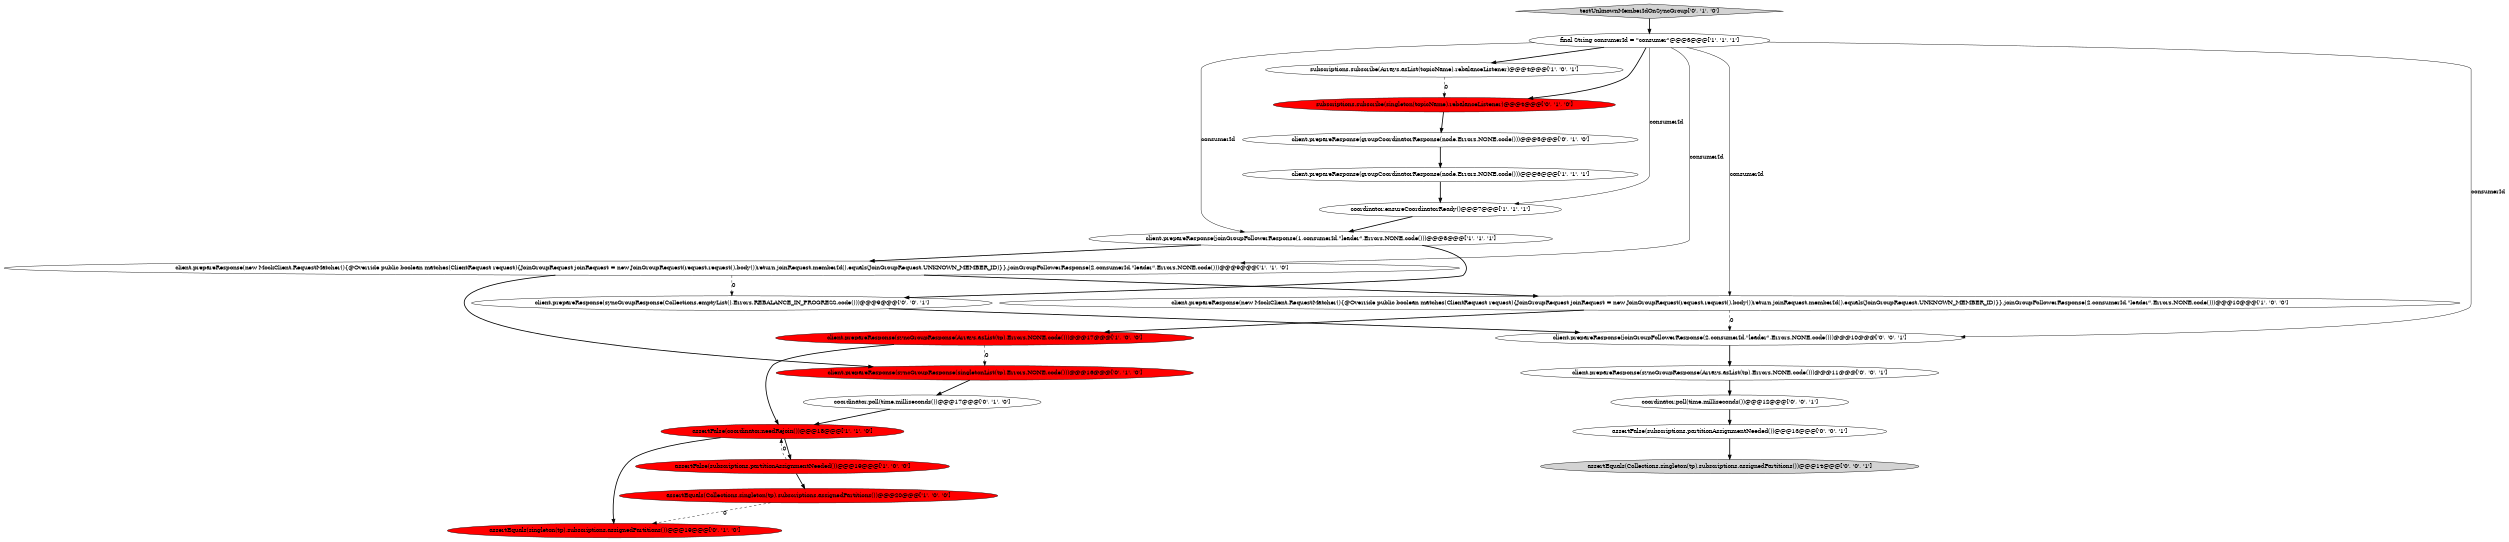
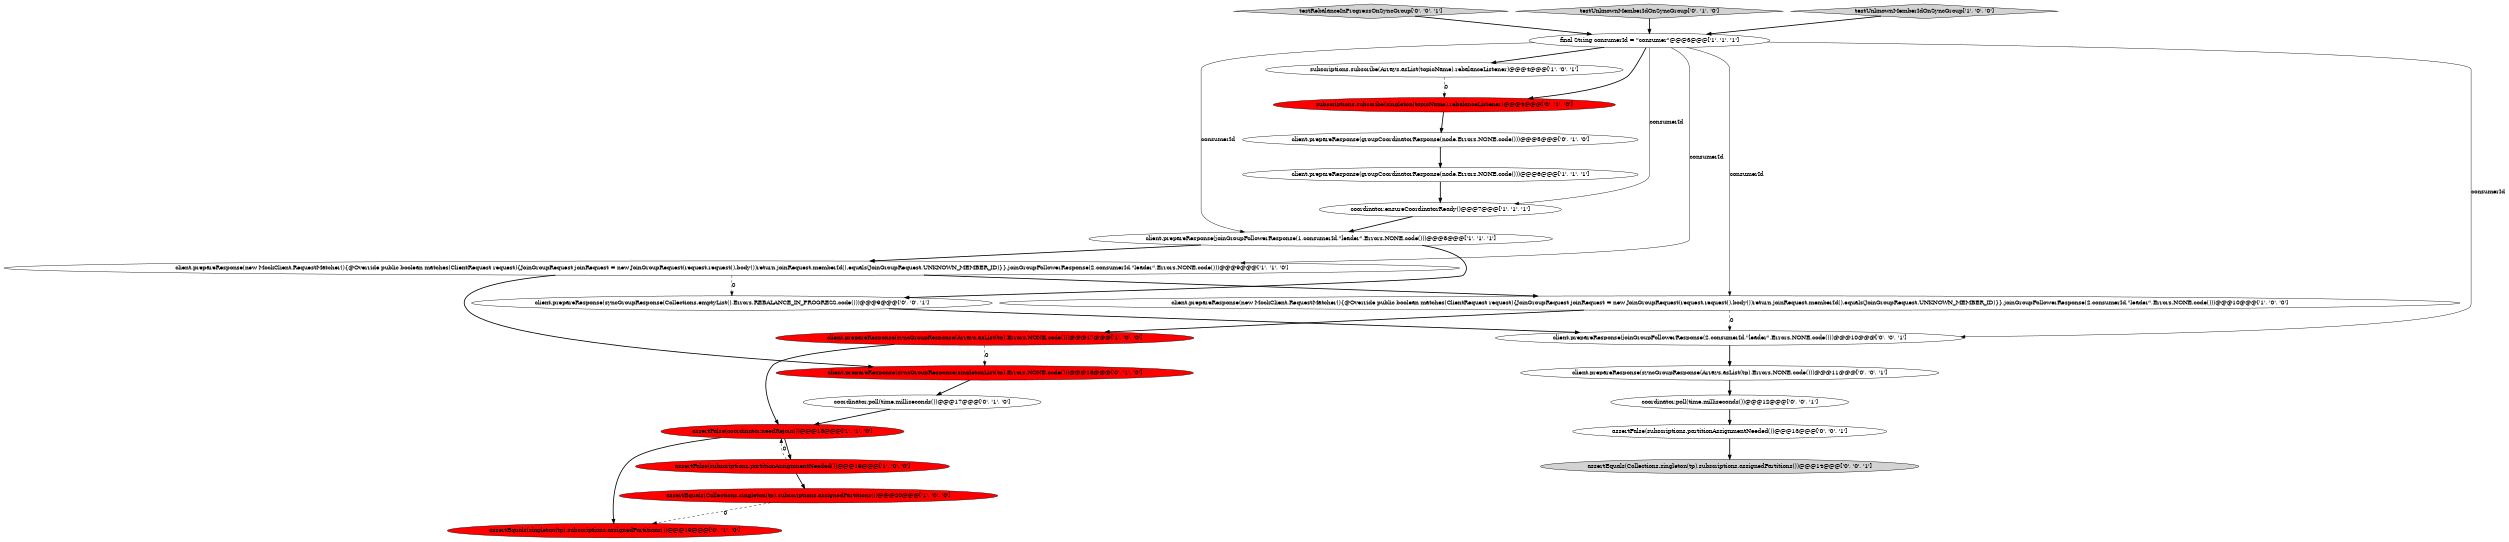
none -> (1371, 11)
none -> (1924, 11)
